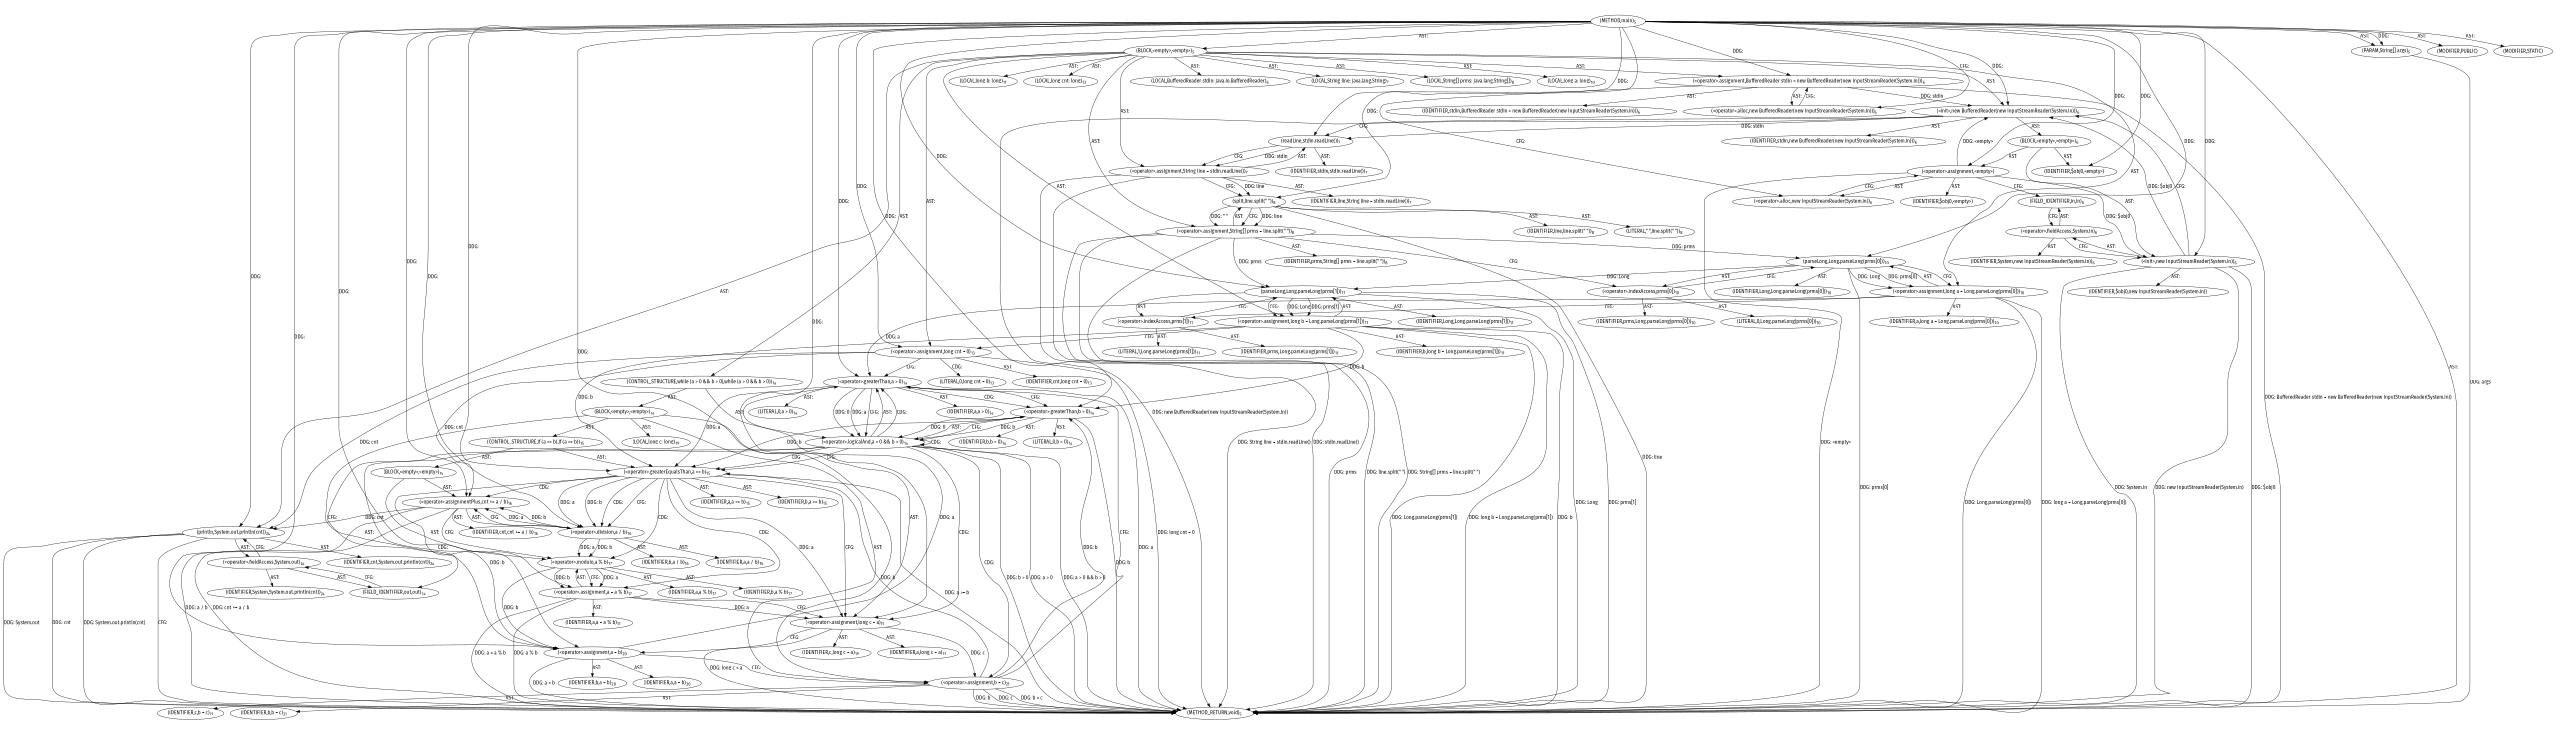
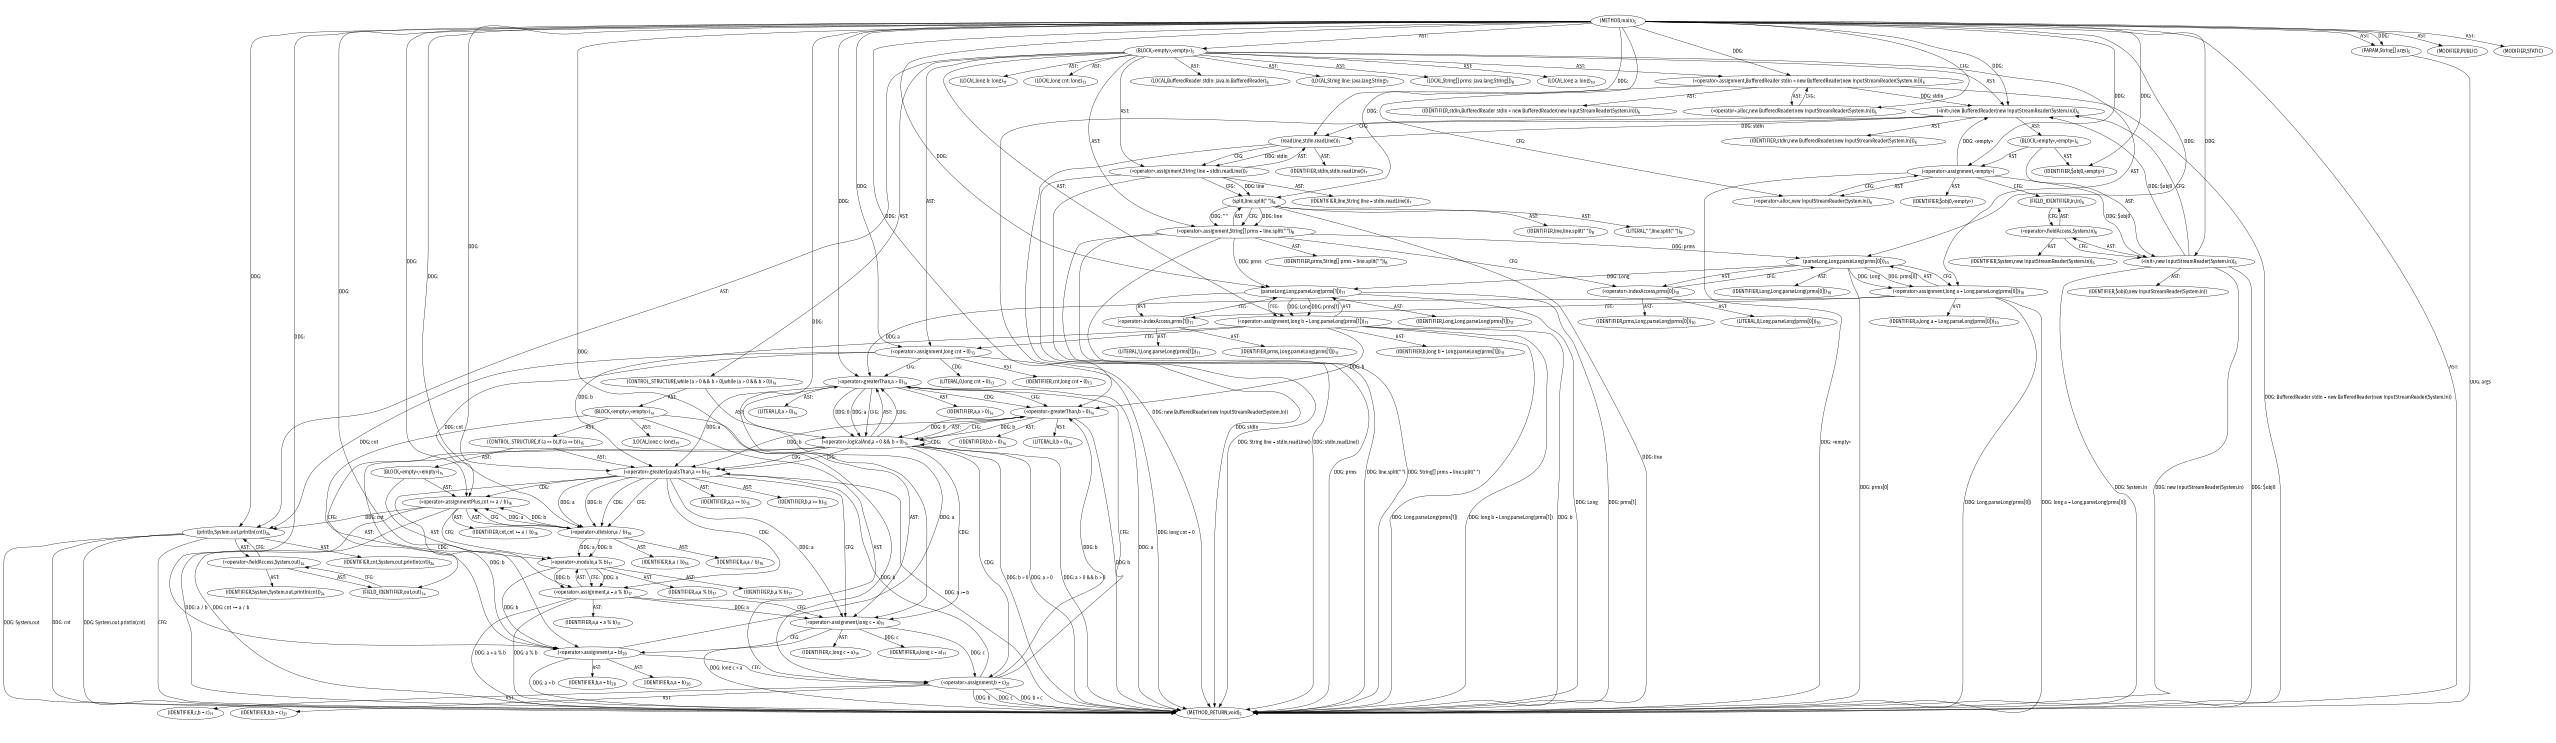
none -> (1170, 370)
(655, 529) -> none
(892, 638) -> (892, 638)
